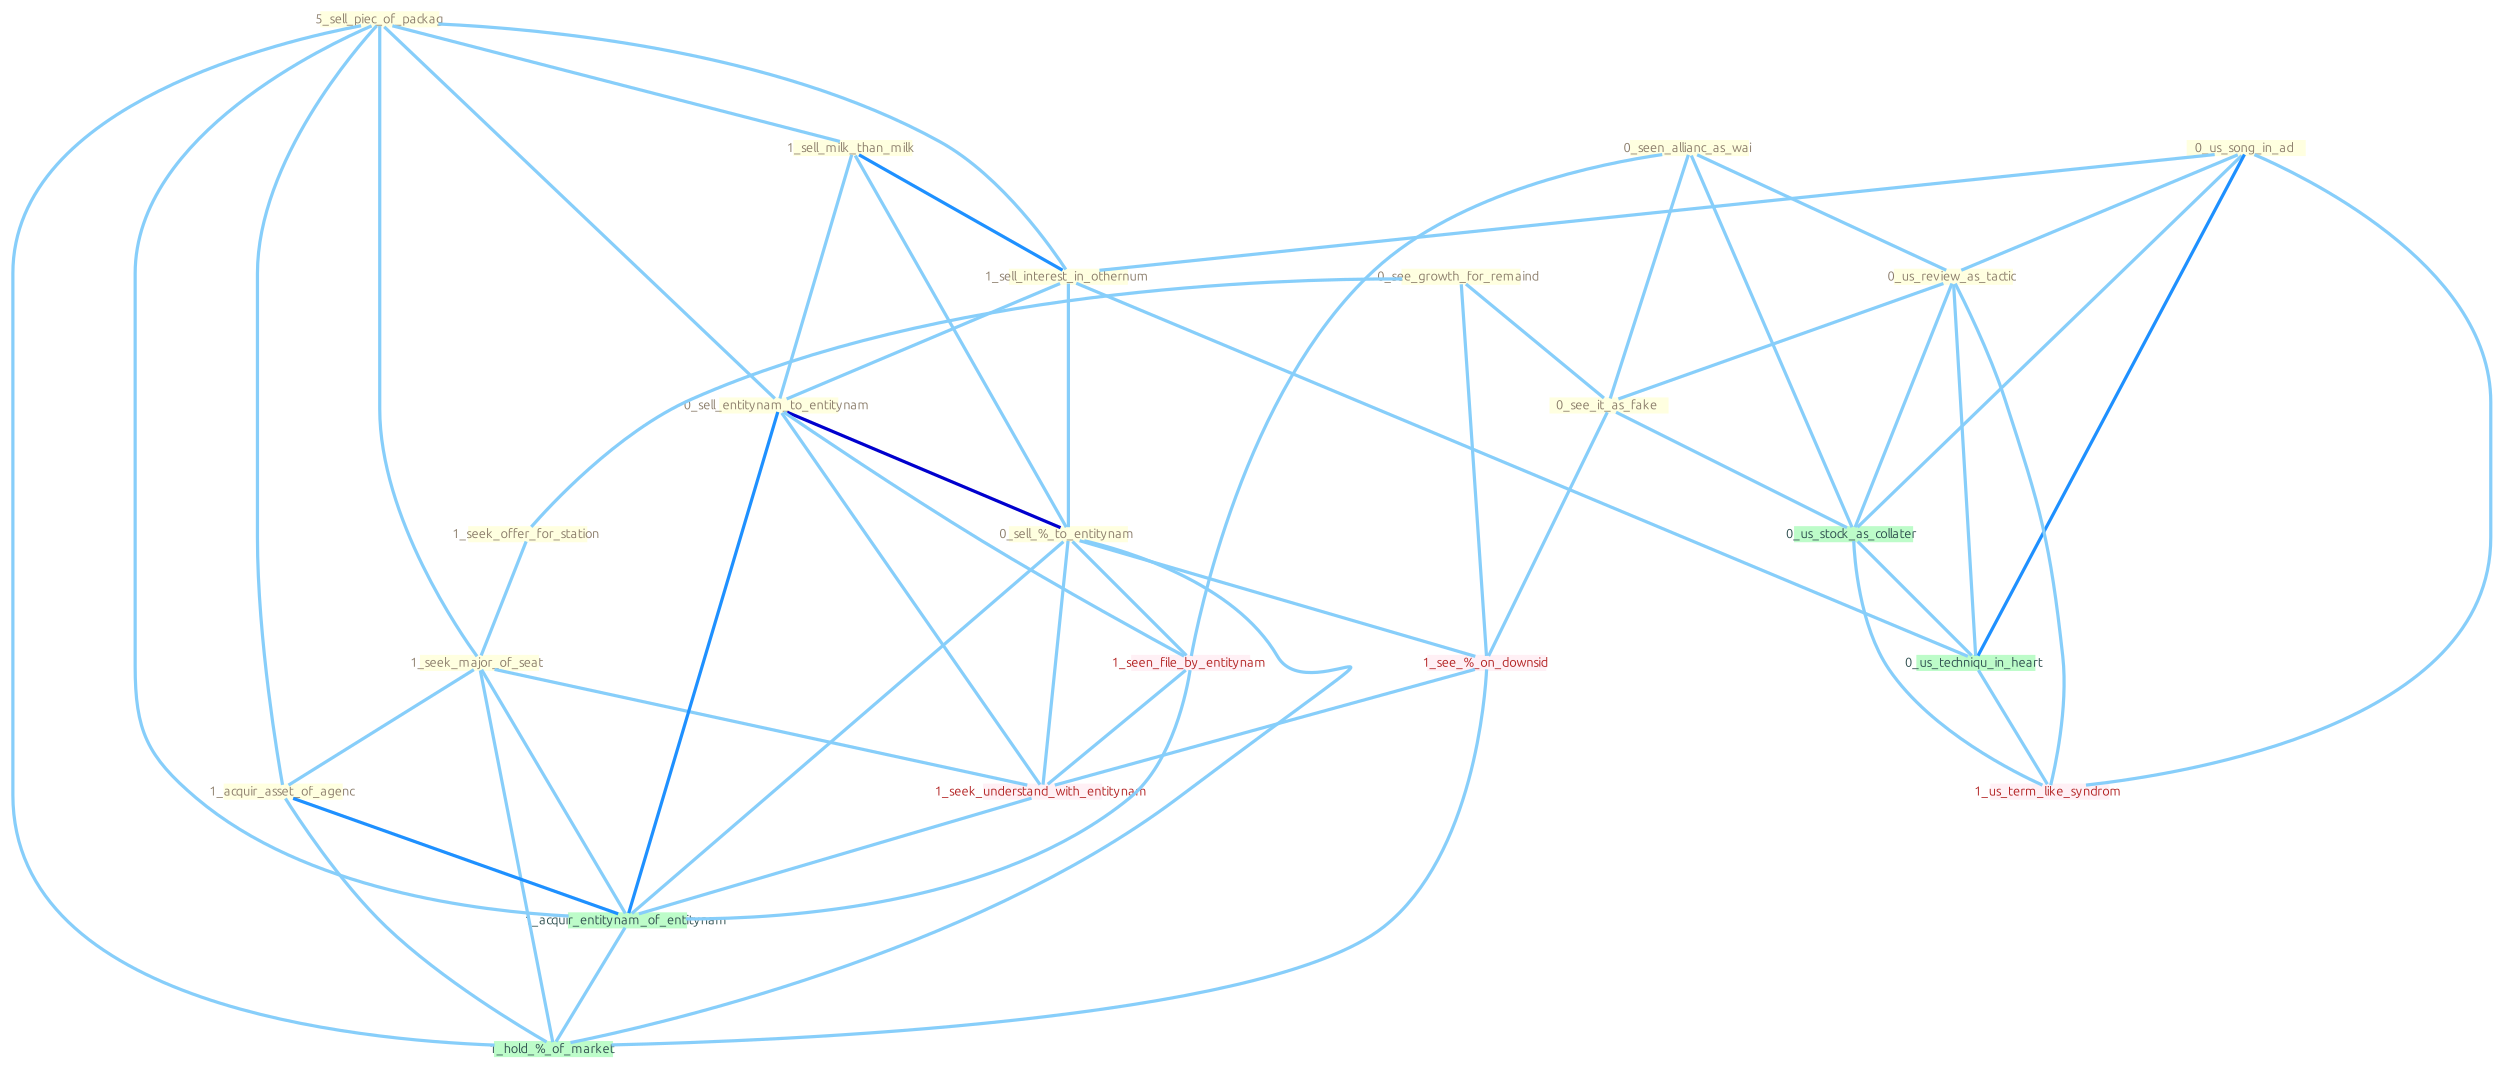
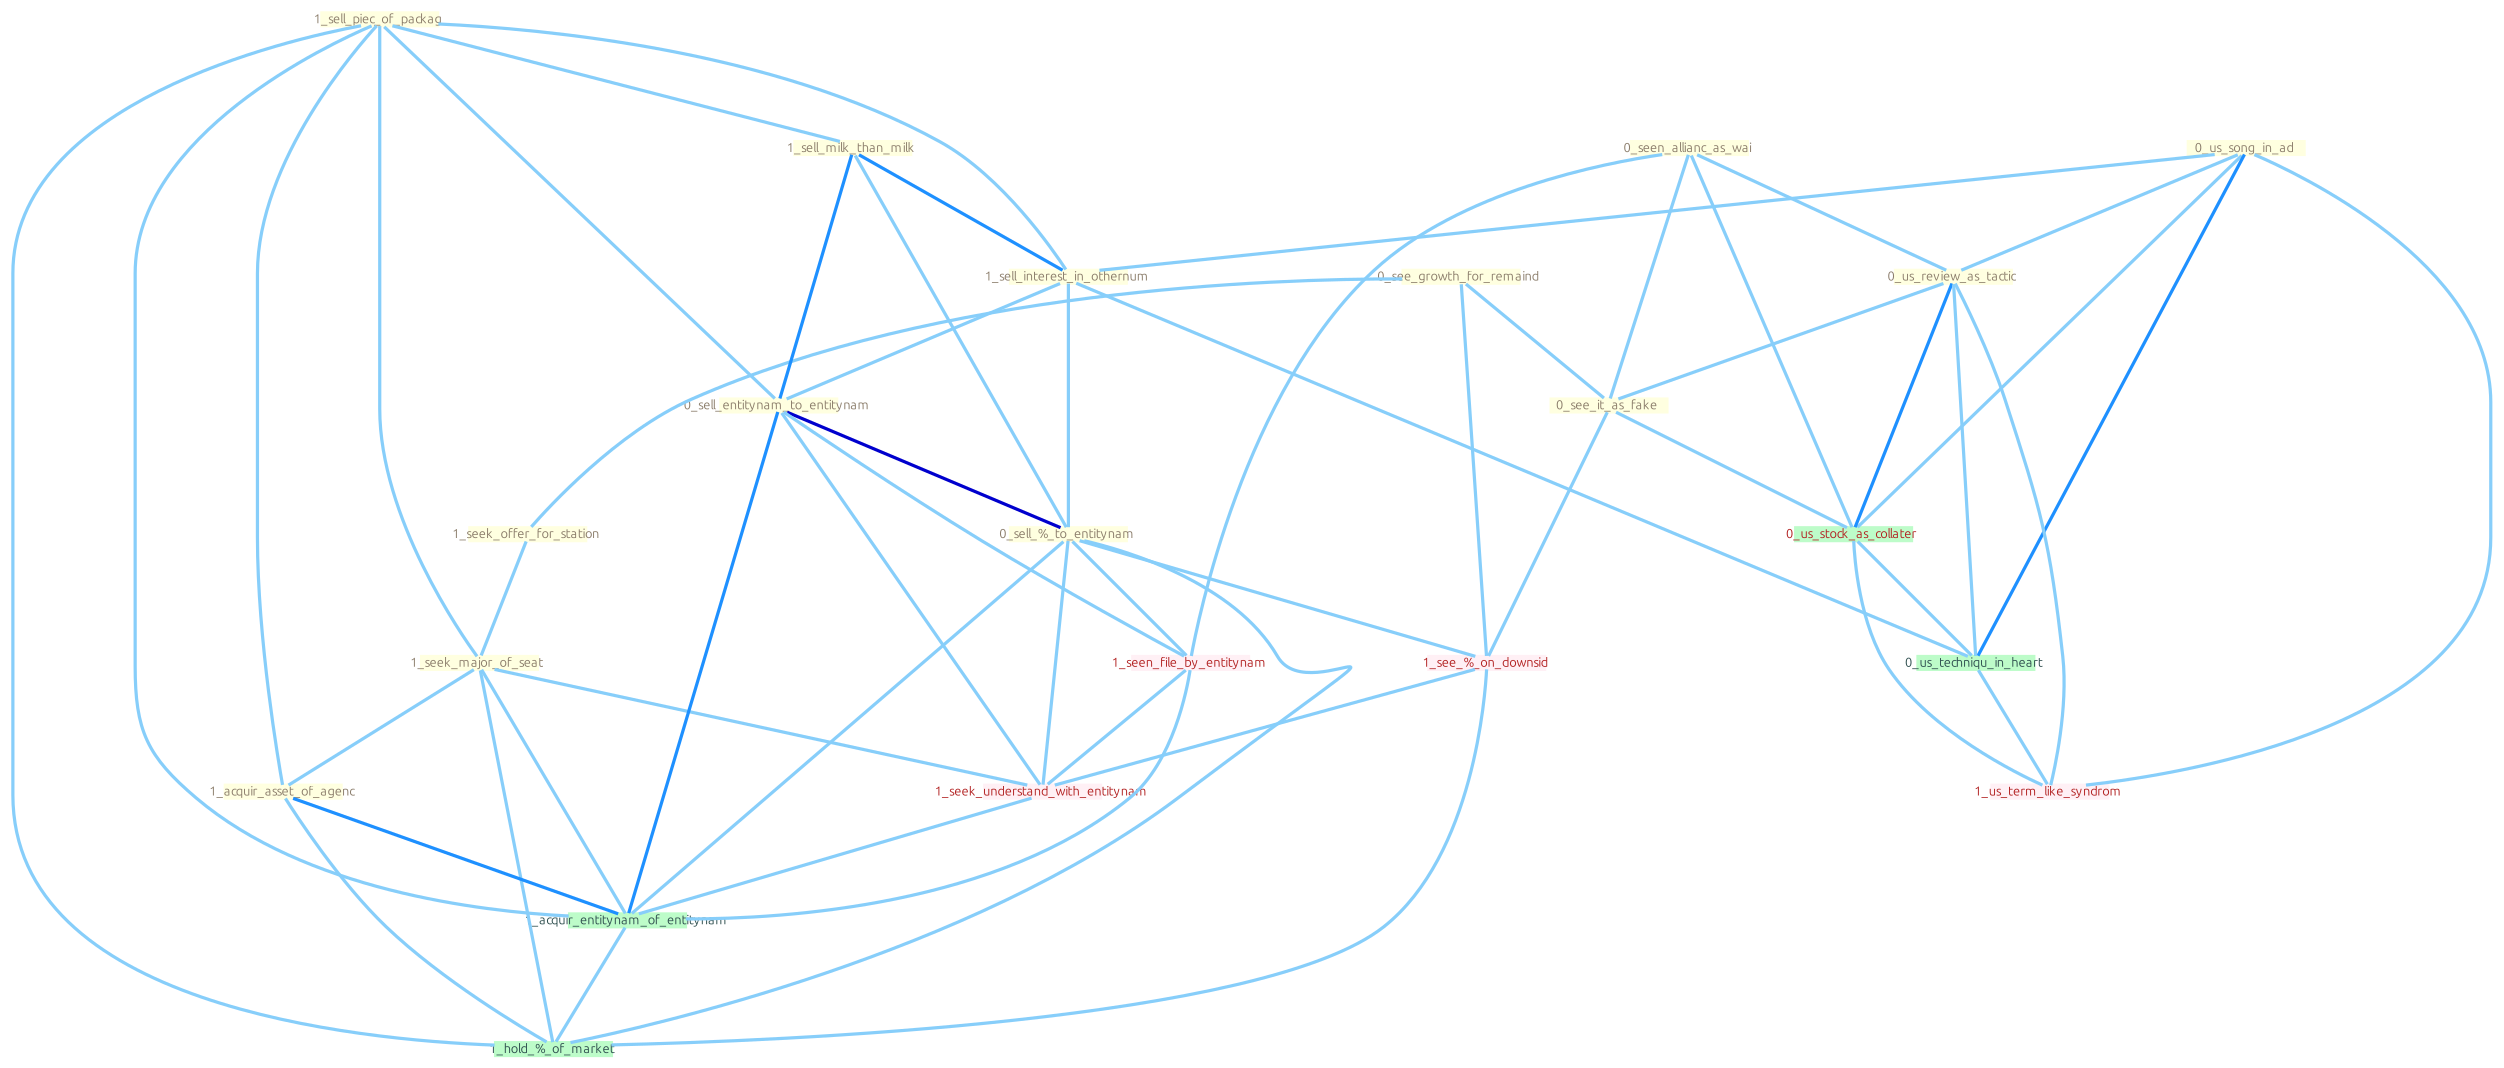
(380, 19) -> (380, 19)
(816, 277) -> (816, 277)
(1904, 405) -> (1904, 405)
(1854, 534) -> (1854, 534)
